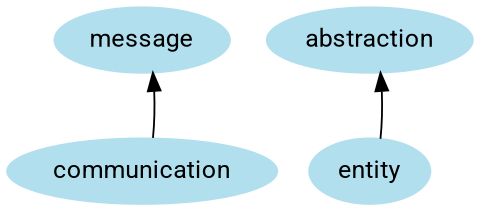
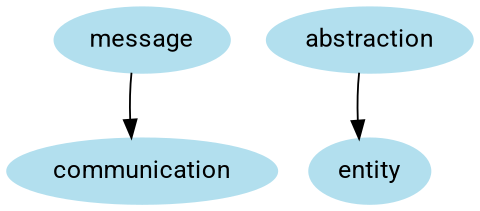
(154, 114) -> (130, 96)
(382, 115) -> (358, 96)
